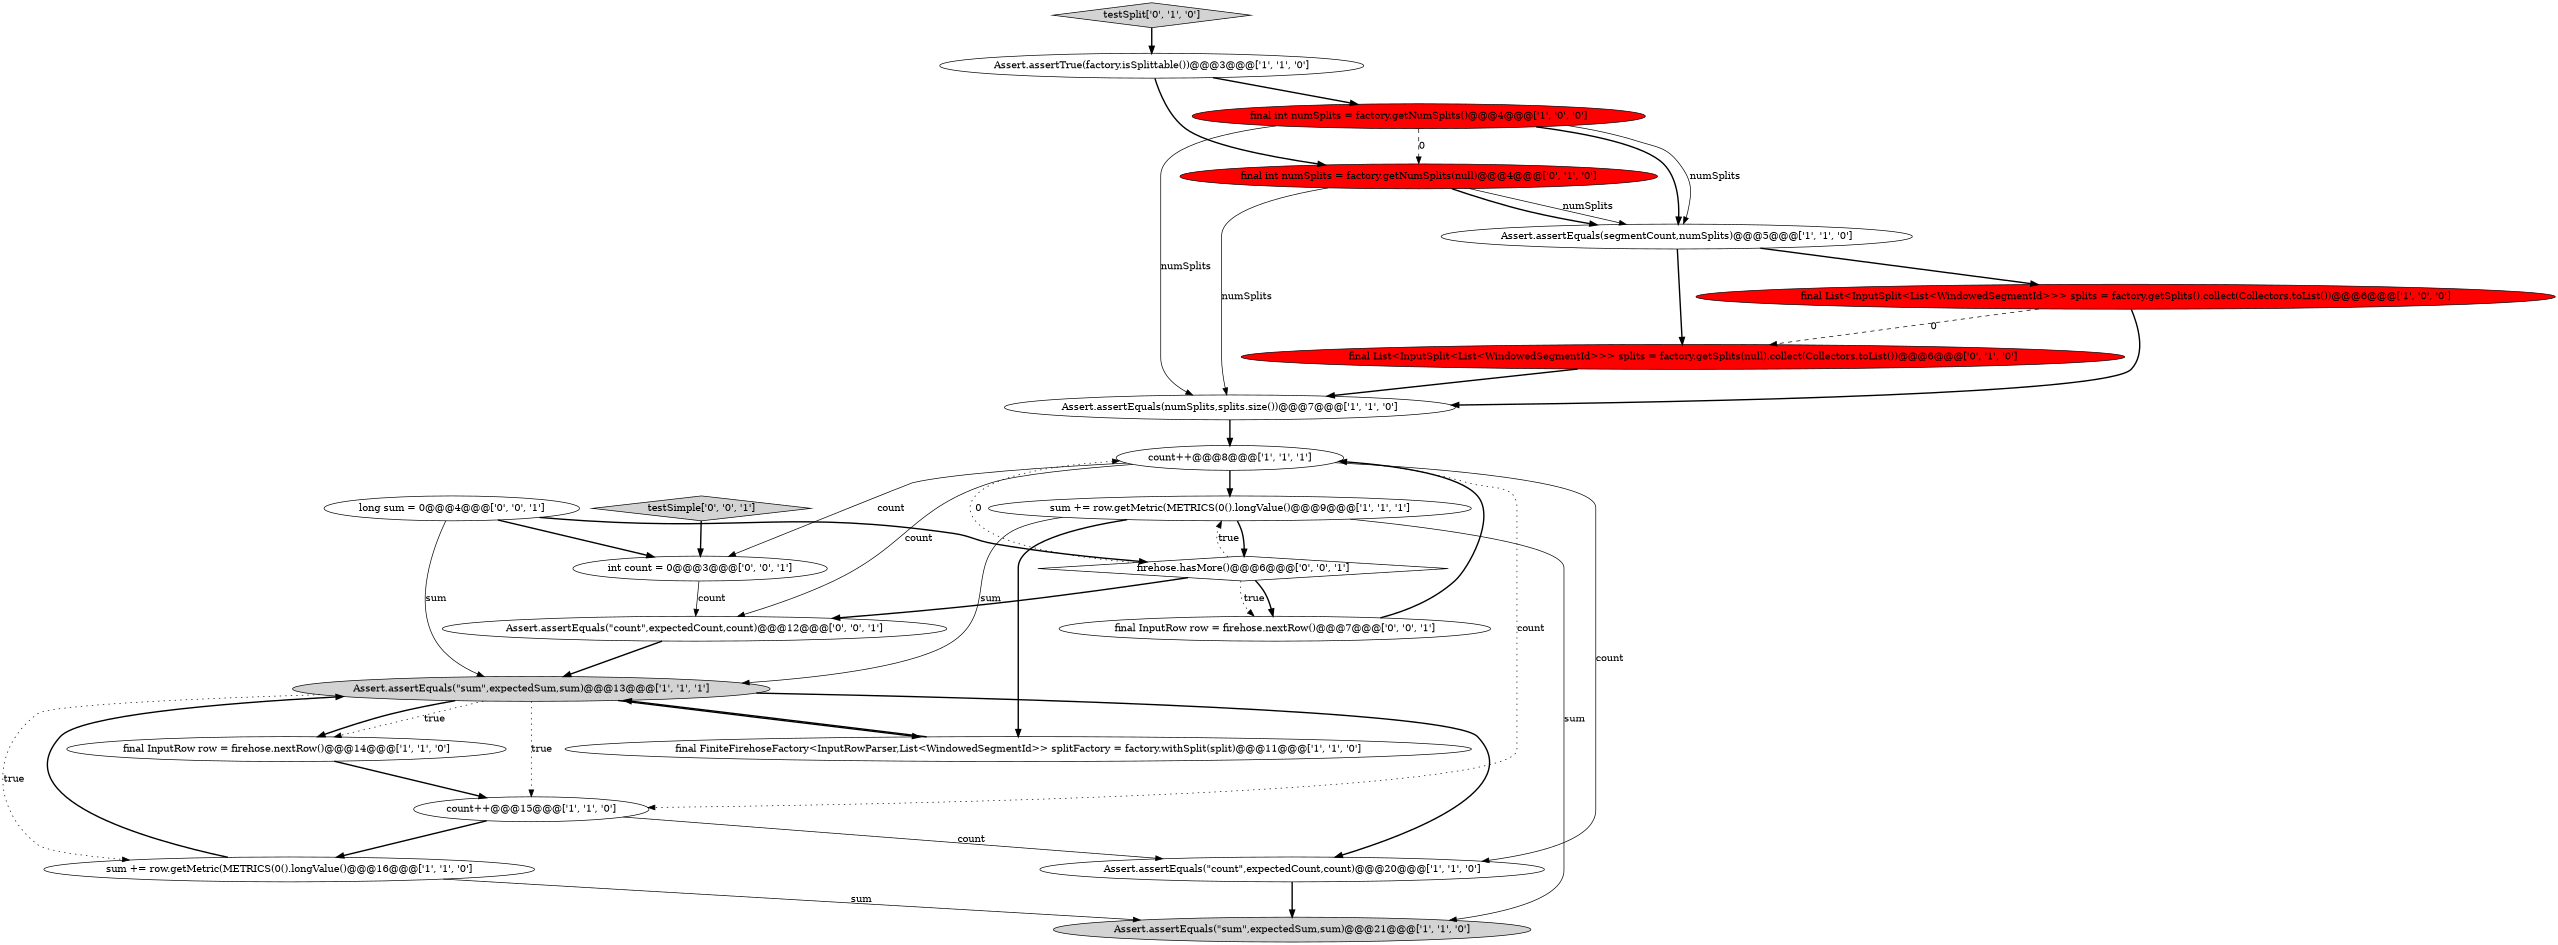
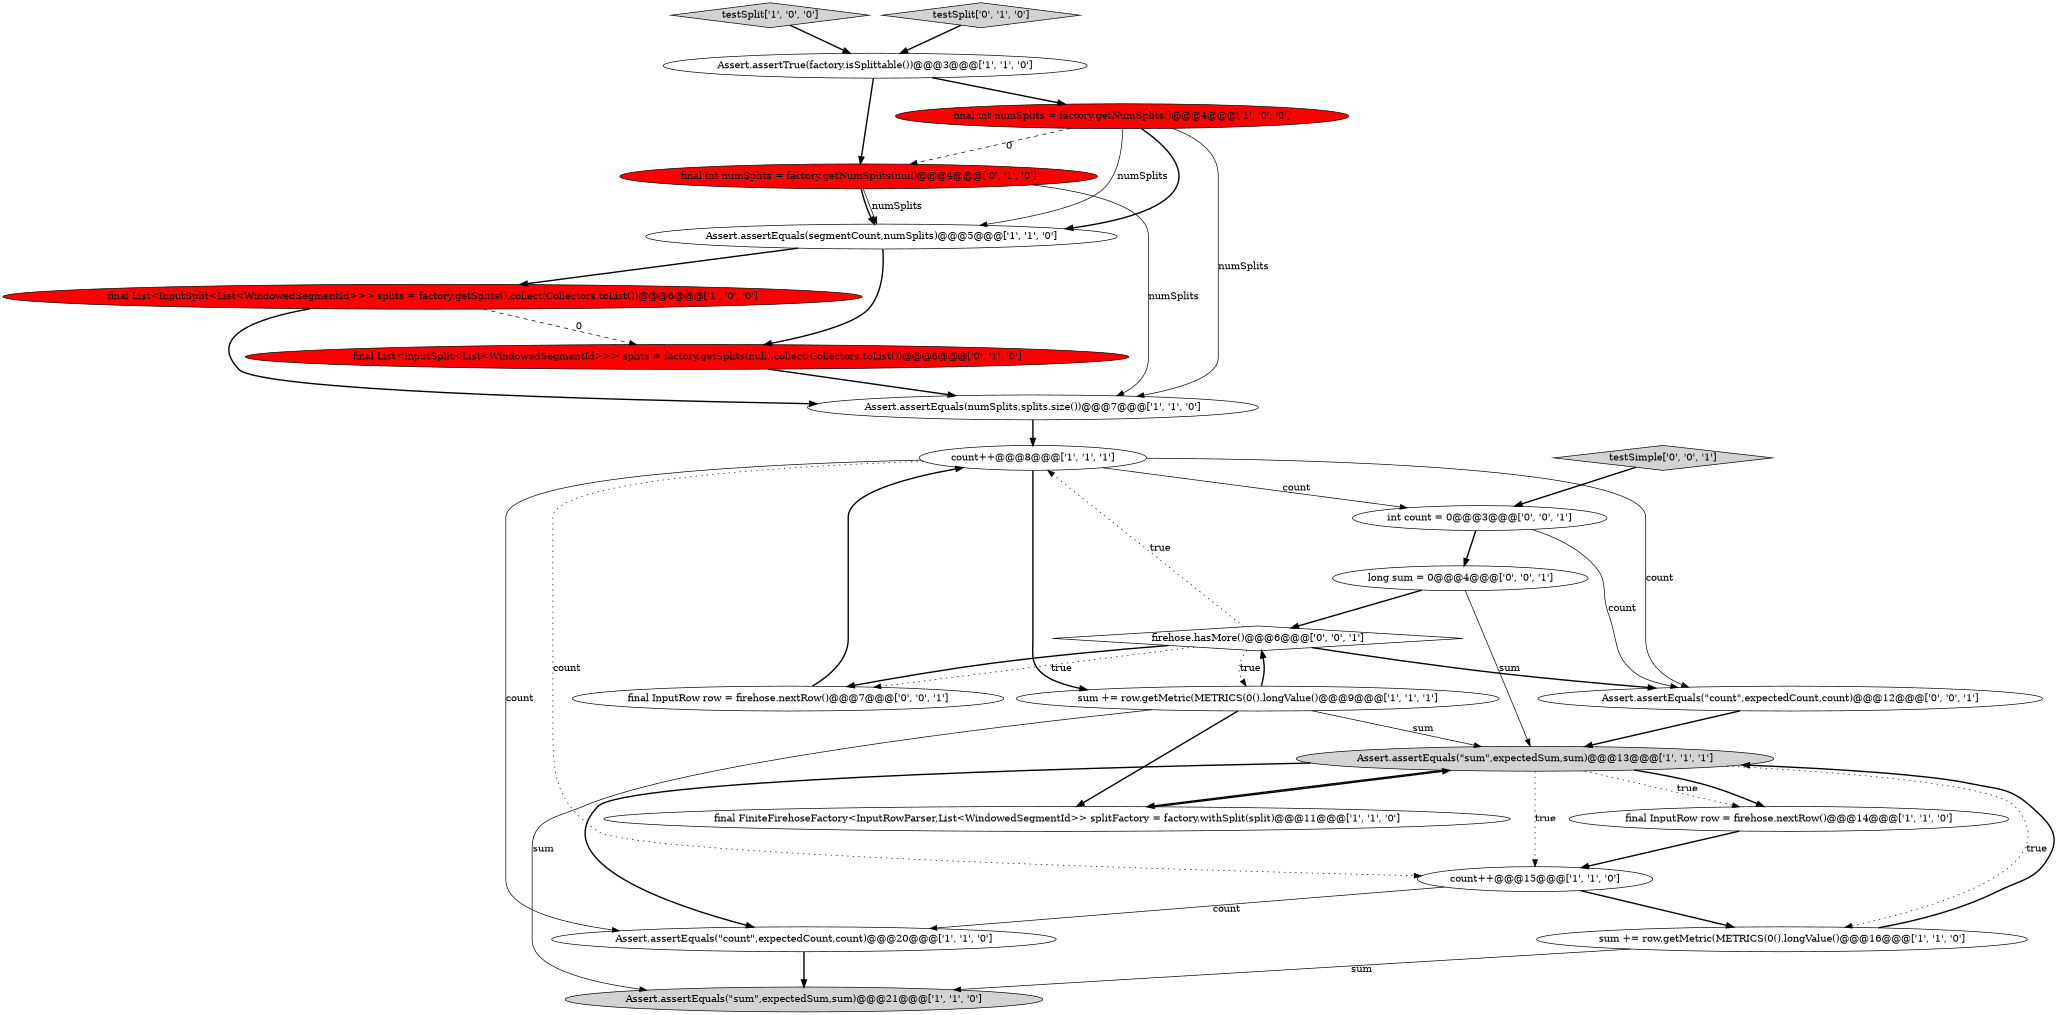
none -> (770, 15)
(979, 508) -> (1160, 548)
(572, 538) -> (1471, 545)
